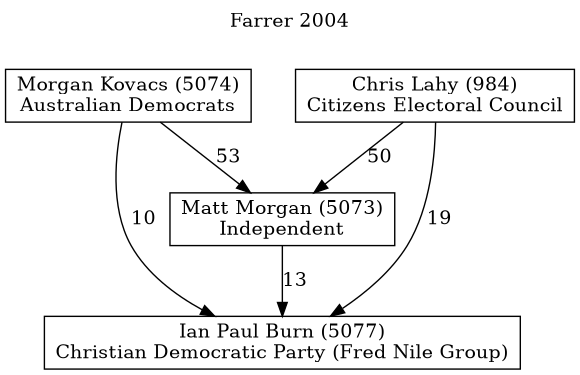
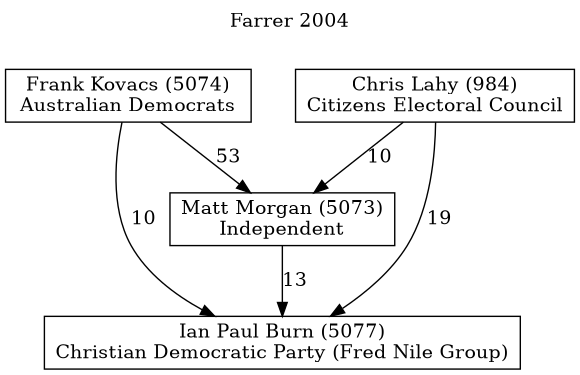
(128, 96) -> (128, 96)
(380, 157) -> (380, 157)
